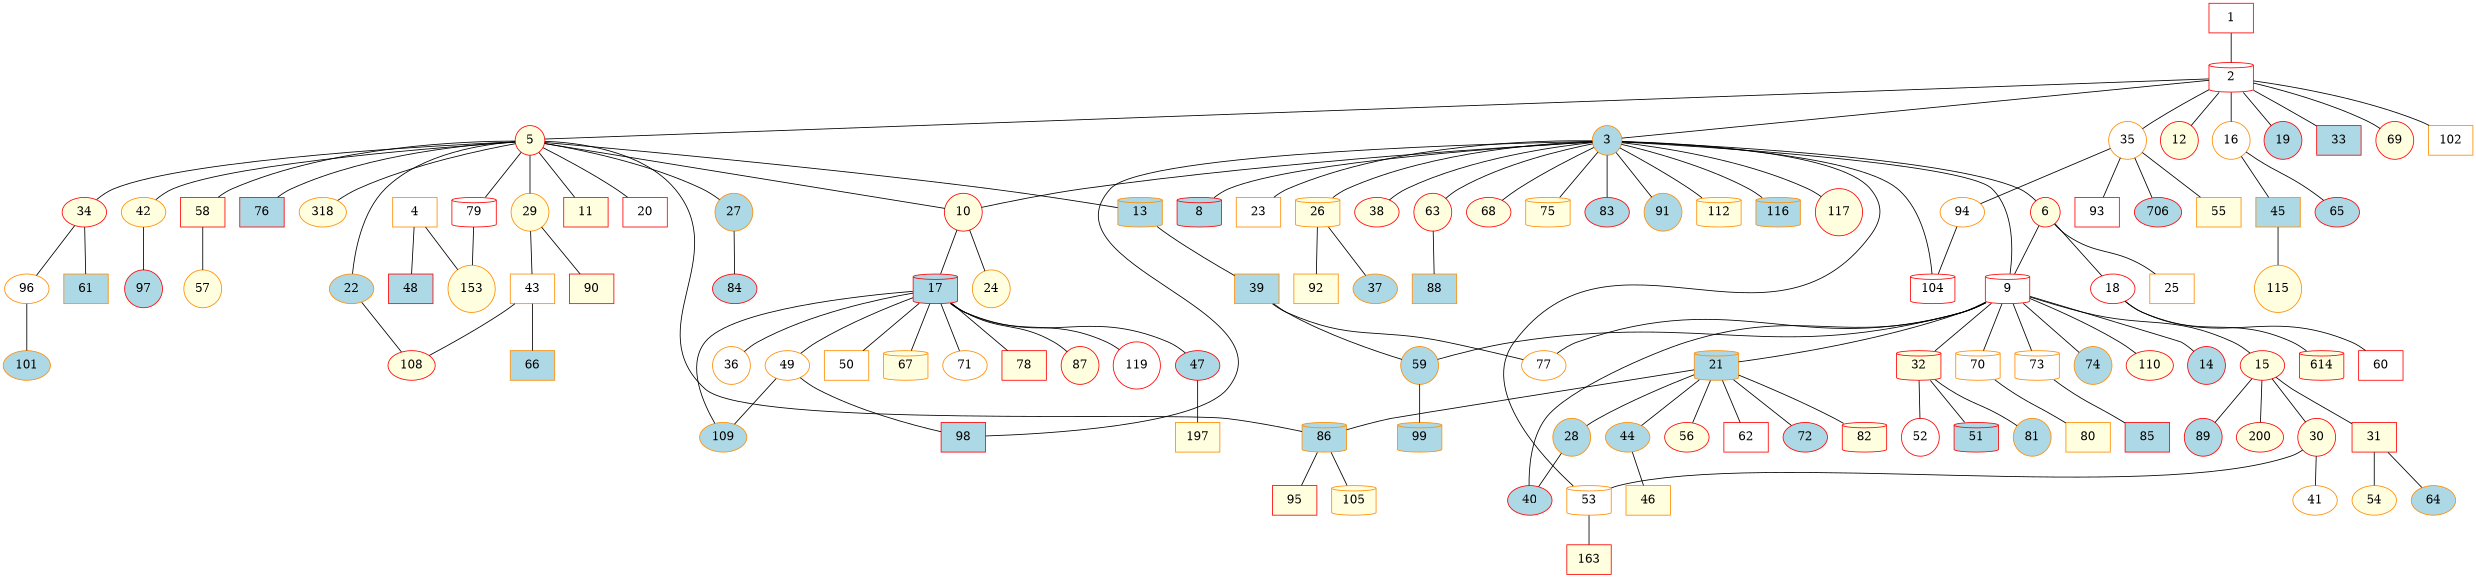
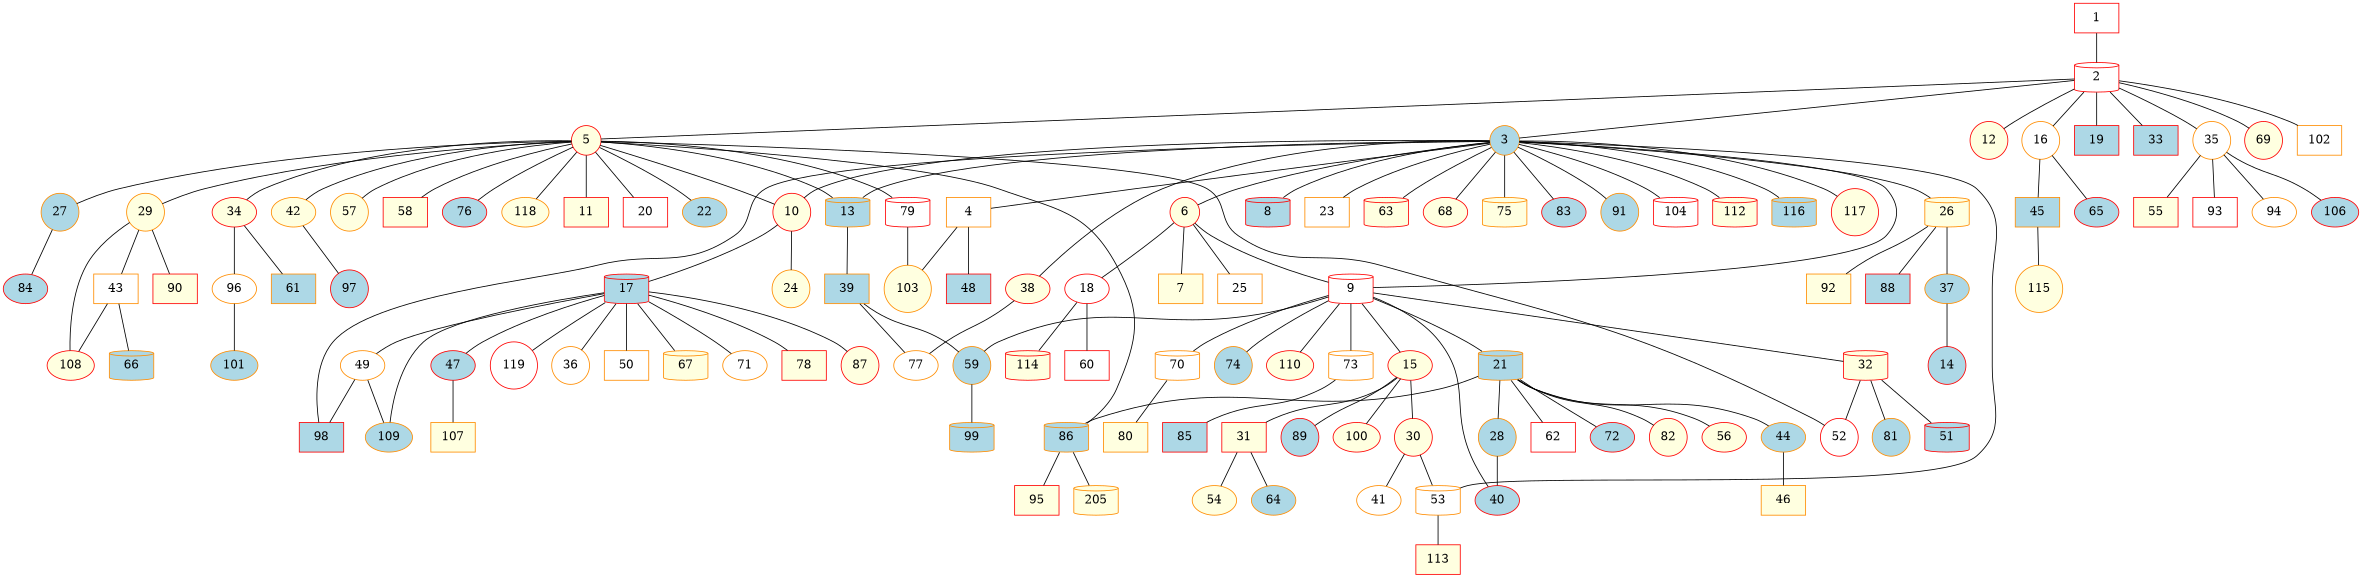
(2283, 140) -> (2097, 140)
none -> (1174, 150)
none -> (1240, 175)
(262, 212) -> (465, 212)
(323, 212) -> (525, 212)
(1433, 212) -> (1386, 212)
(1719, 212) -> (1735, 212)
(2158, 212) -> (2335, 212)
(2219, 212) -> (2156, 212)
none -> (1225, 218)
(203, 249) -> (463, 158)
(1948, 250) -> none
(1434, 253) -> (1917, 251)
(472, 289) -> (908, 289)
none -> (1181, 289)
(1434, 289) -> (1888, 289)
(1749, 322) -> (972, 327)
(2126, 325) -> (1947, 325)
(382, 327) -> (81, 277)
(532, 365) -> (132, 365)
(2322, 365) -> (1028, 365)
(1198, 437) -> (453, 437)
(1864, 437) -> (1668, 437)
(2260, 437) -> (1357, 437)
(1354, 500) -> (1096, 500)
(1589, 560) -> (1438, 560)
